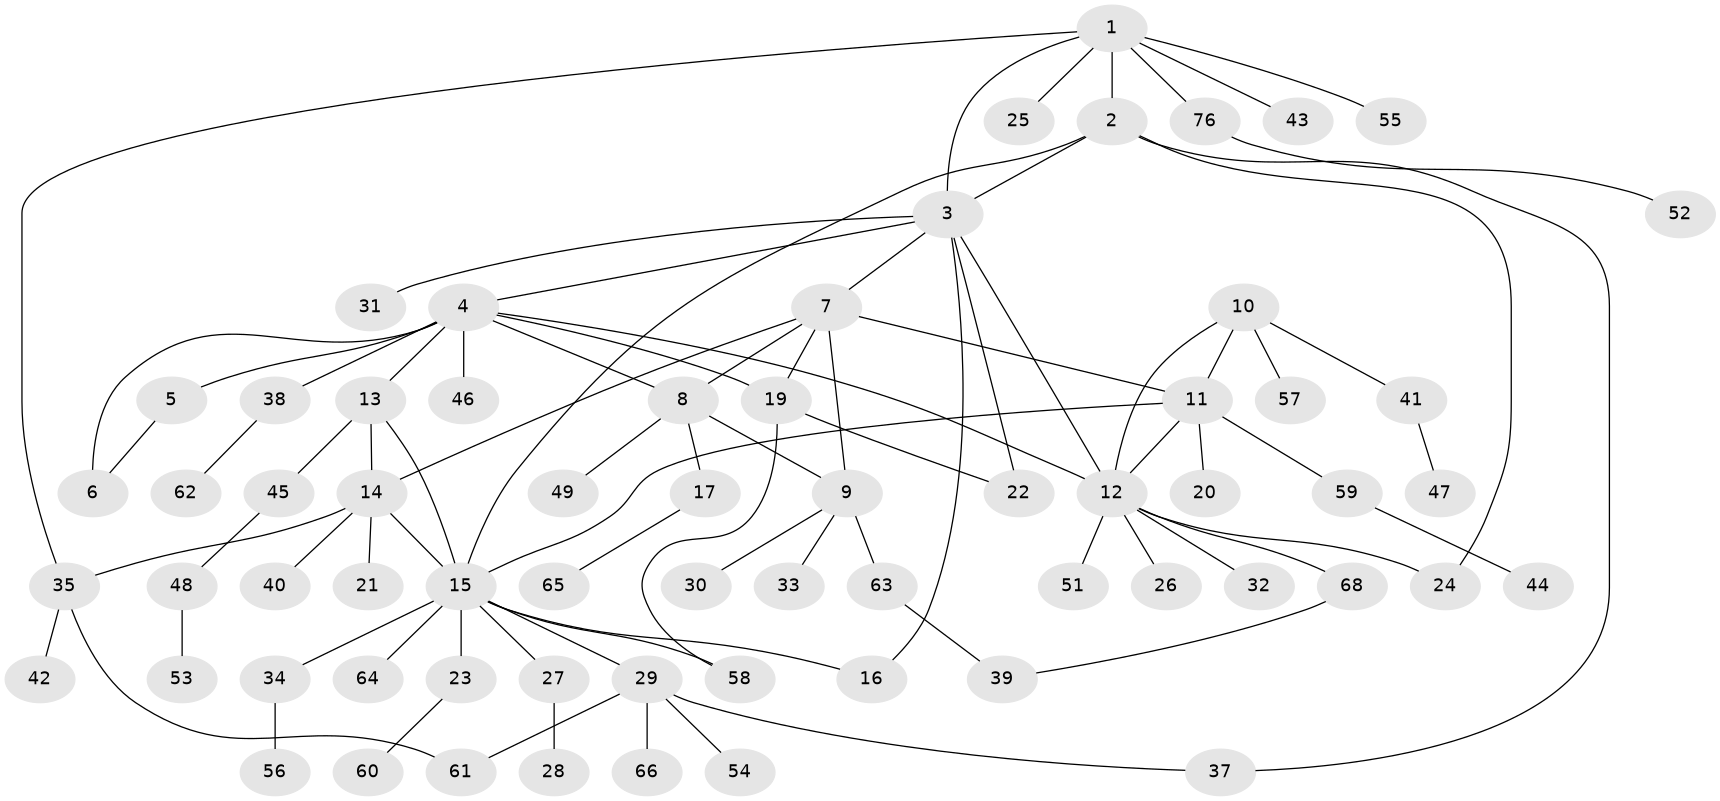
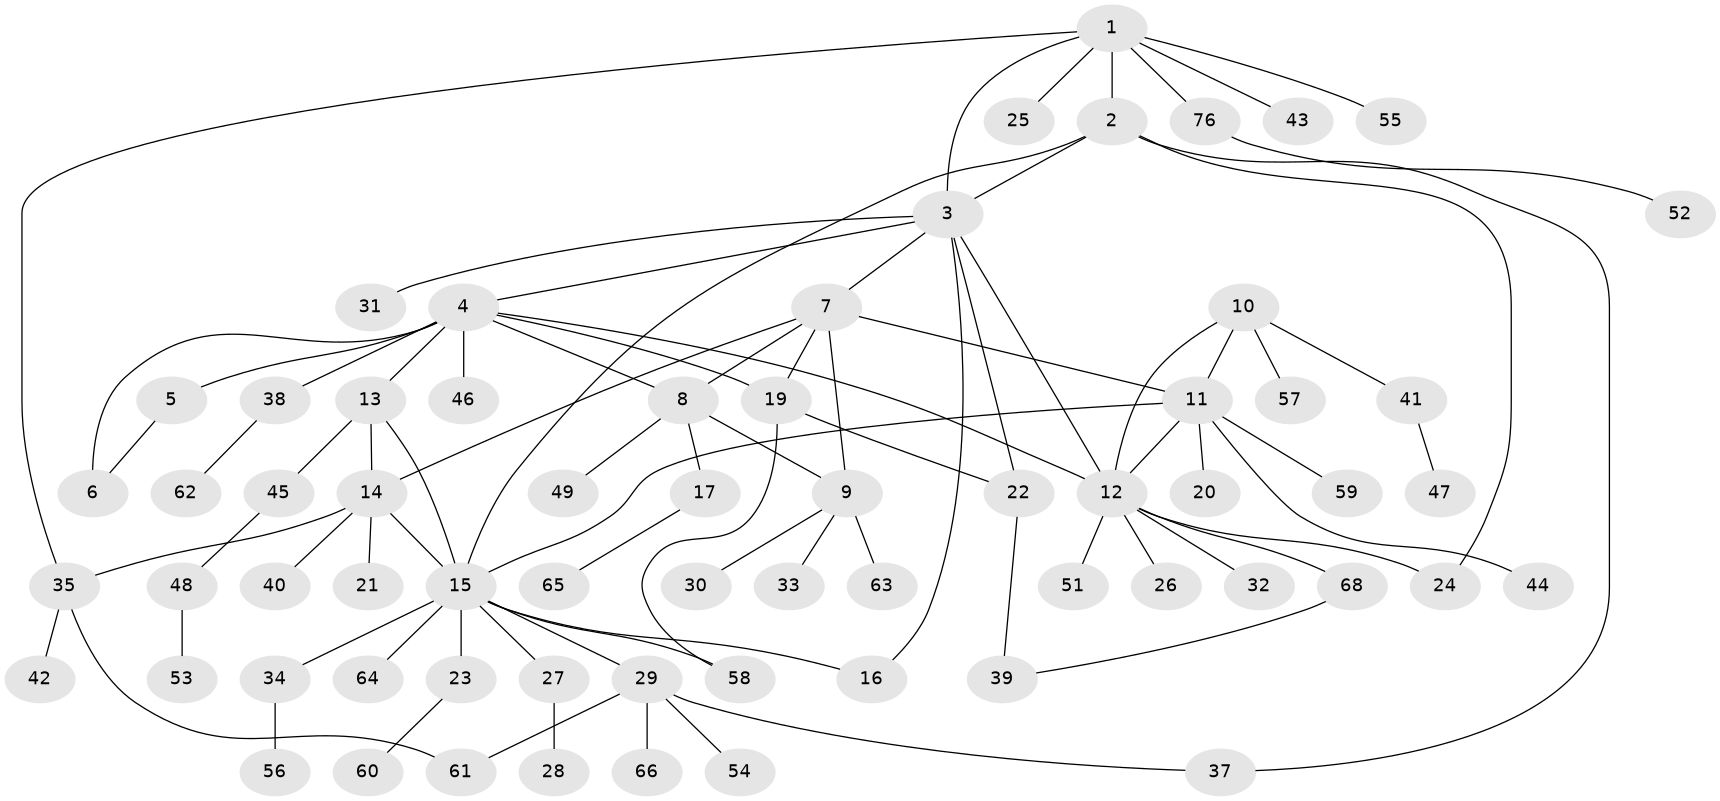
(1443, 540) -> (1341, 535)
(942, 633) -> (1011, 586)
